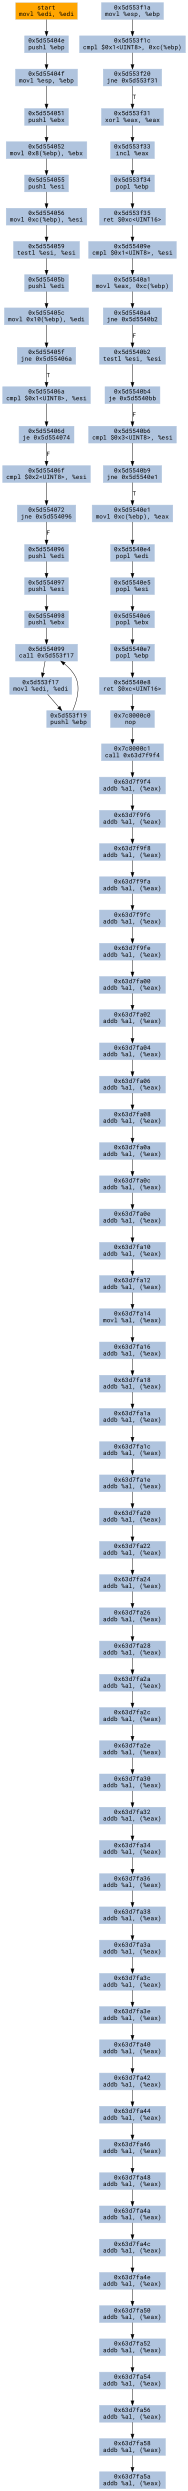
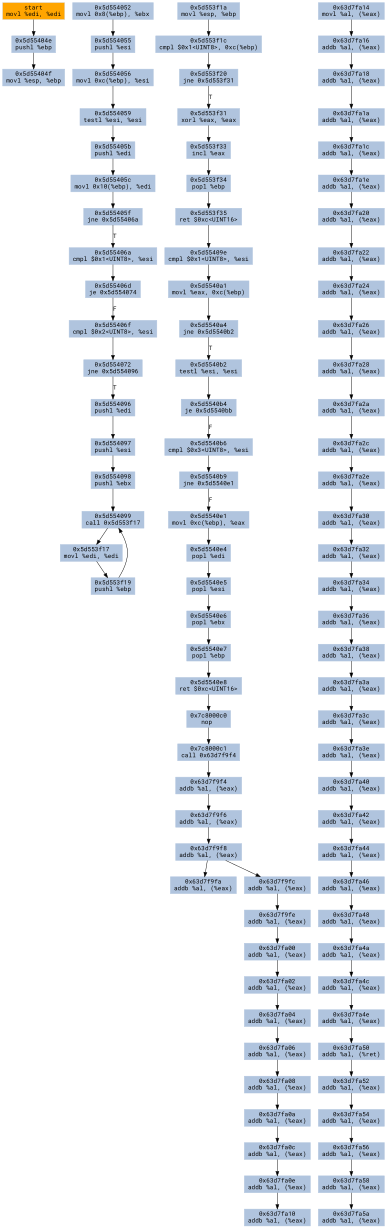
(47, 117) -> none
(134, 336) -> (211, 348)
(134, 494) -> (211, 500)
(49, 533) -> (115, 388)
(132, 900) -> (241, 868)
(132, 1284) -> none
(132, 2314) -> (351, 1051)
